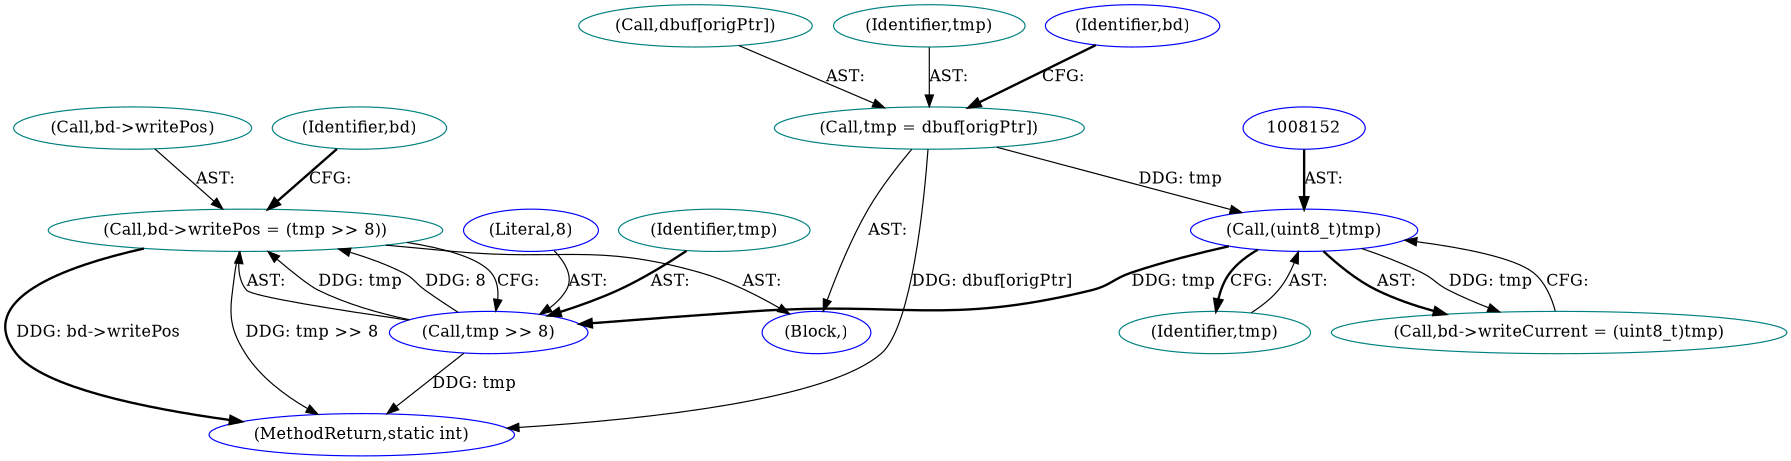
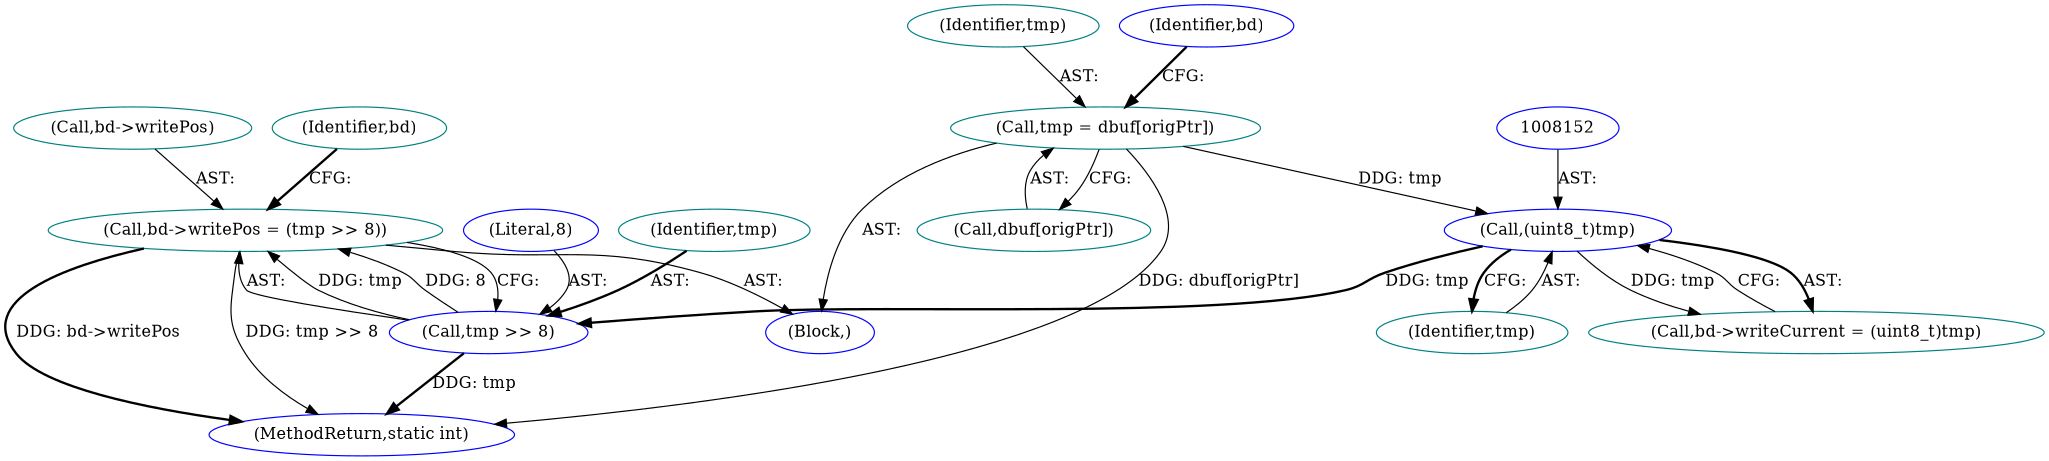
(1304, 173) -> (1558, 173)
none -> (1087, 177)
(430, 380) -> (430, 380)
